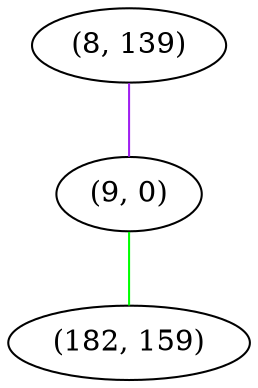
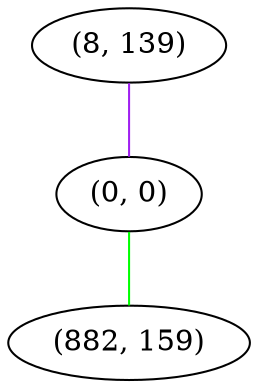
(129, 194) -> (129, 194)
(129, 343) -> (129, 343)
